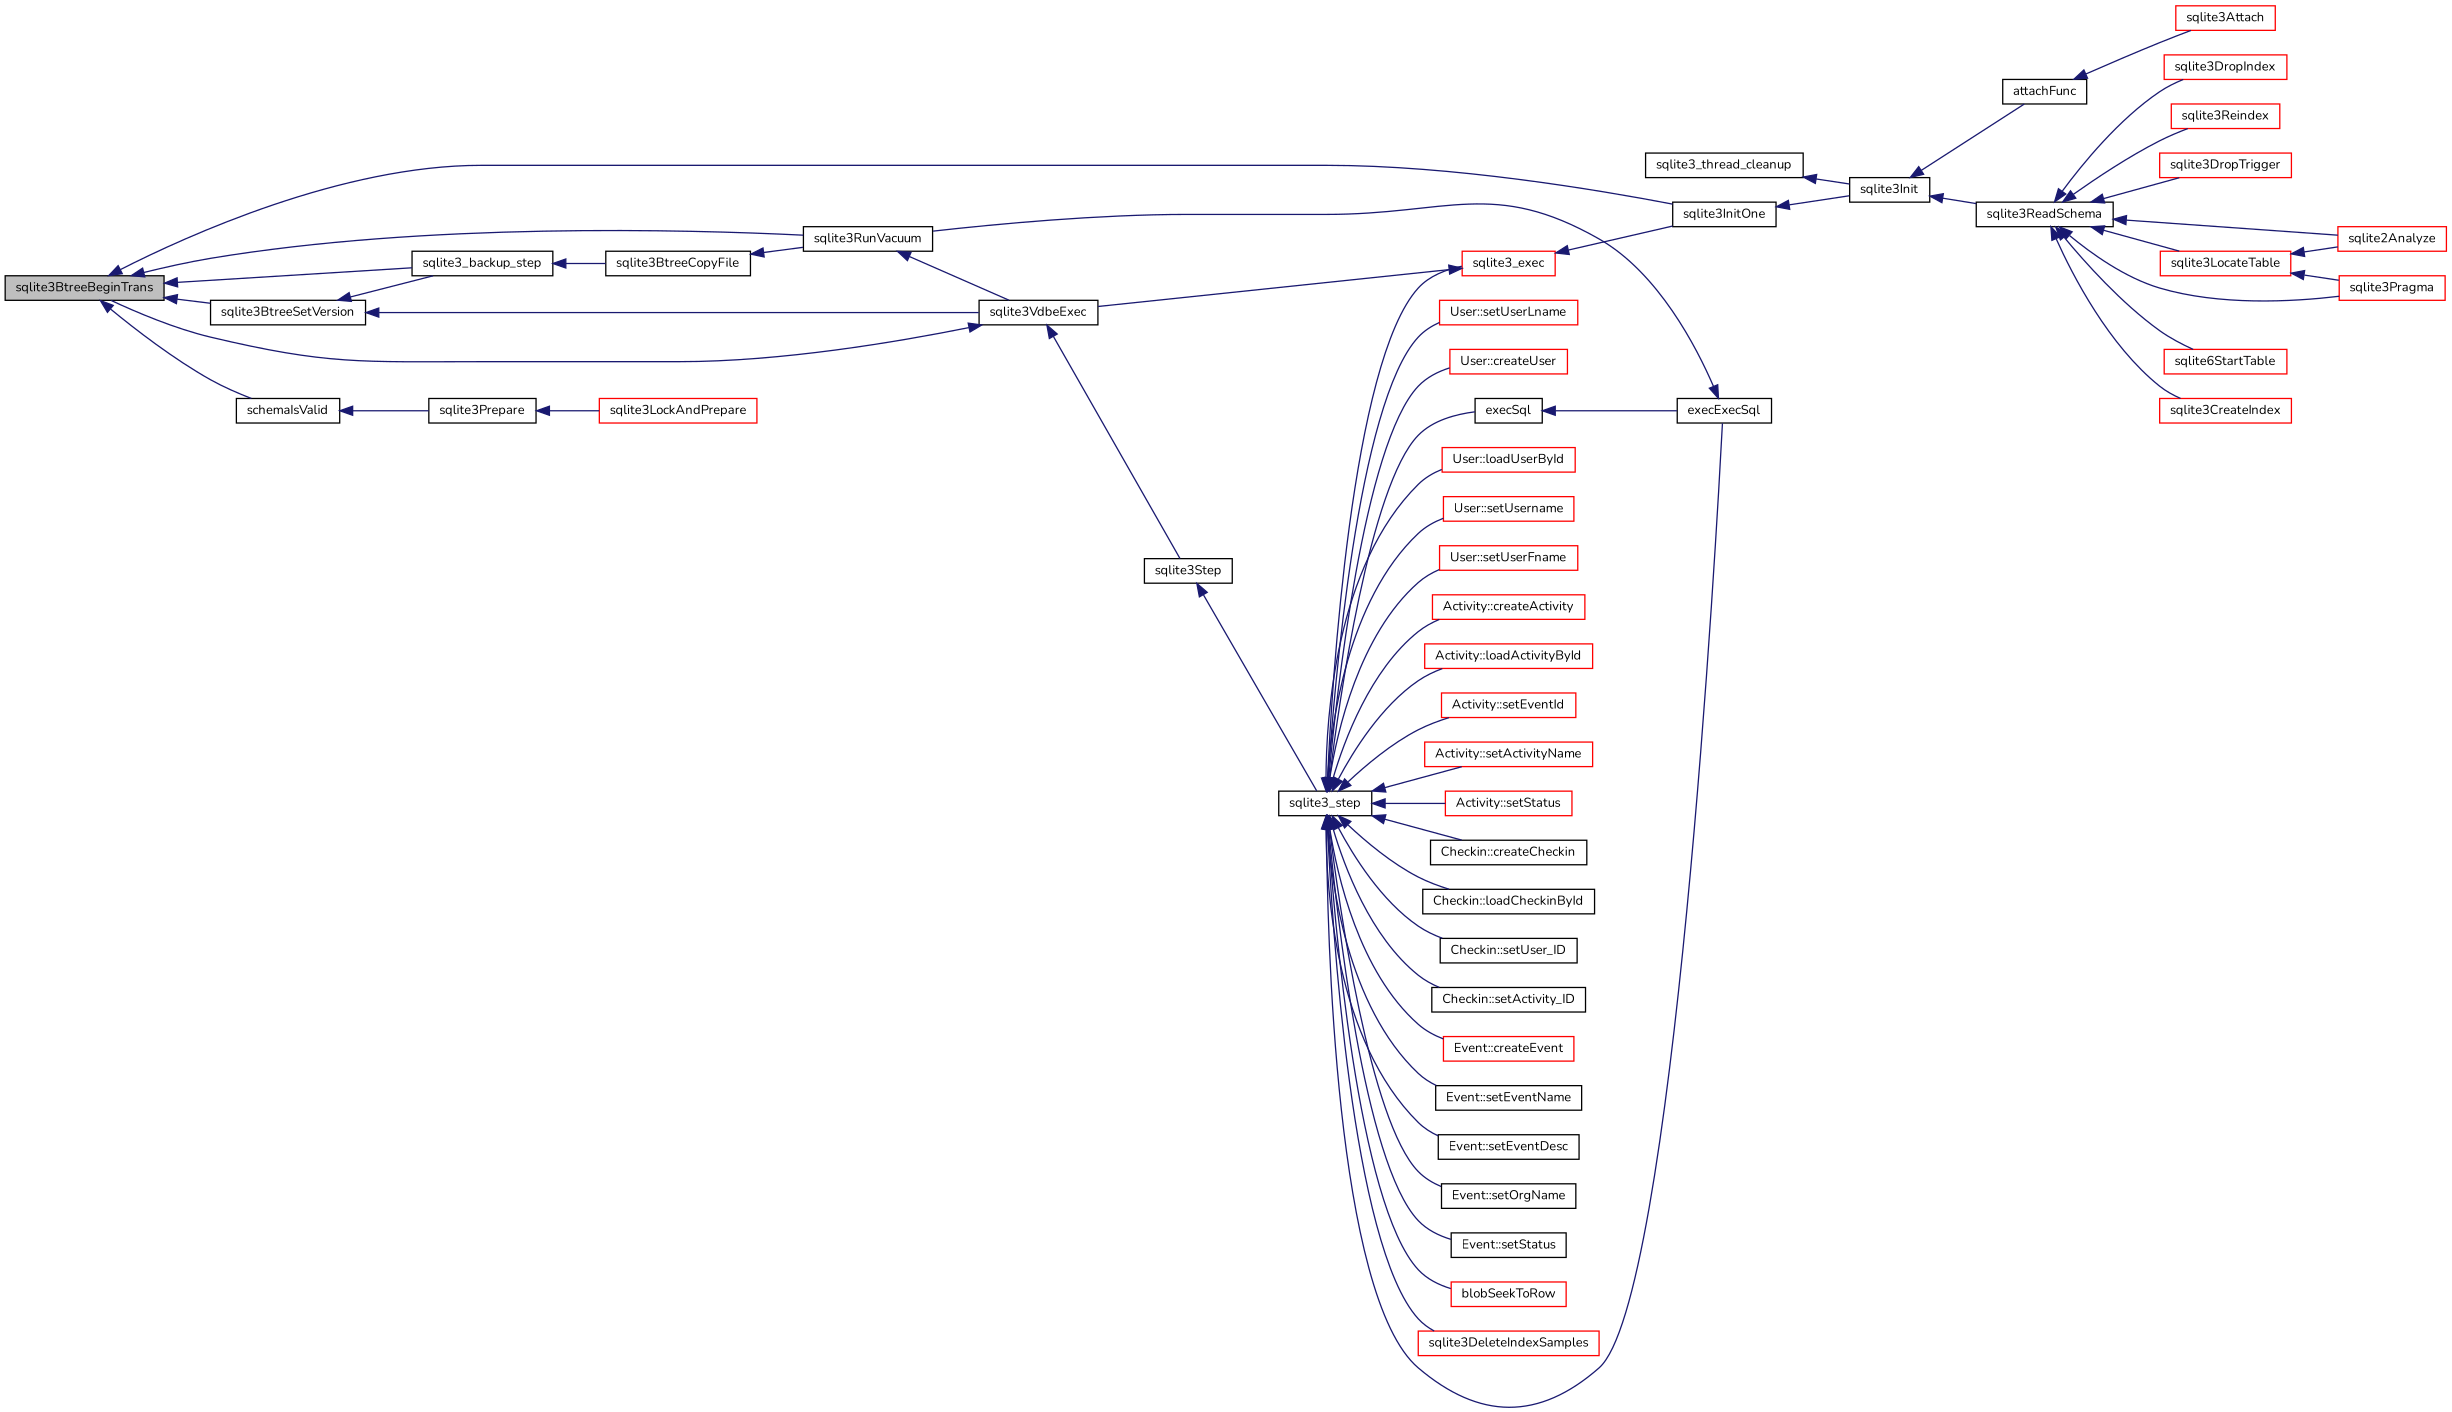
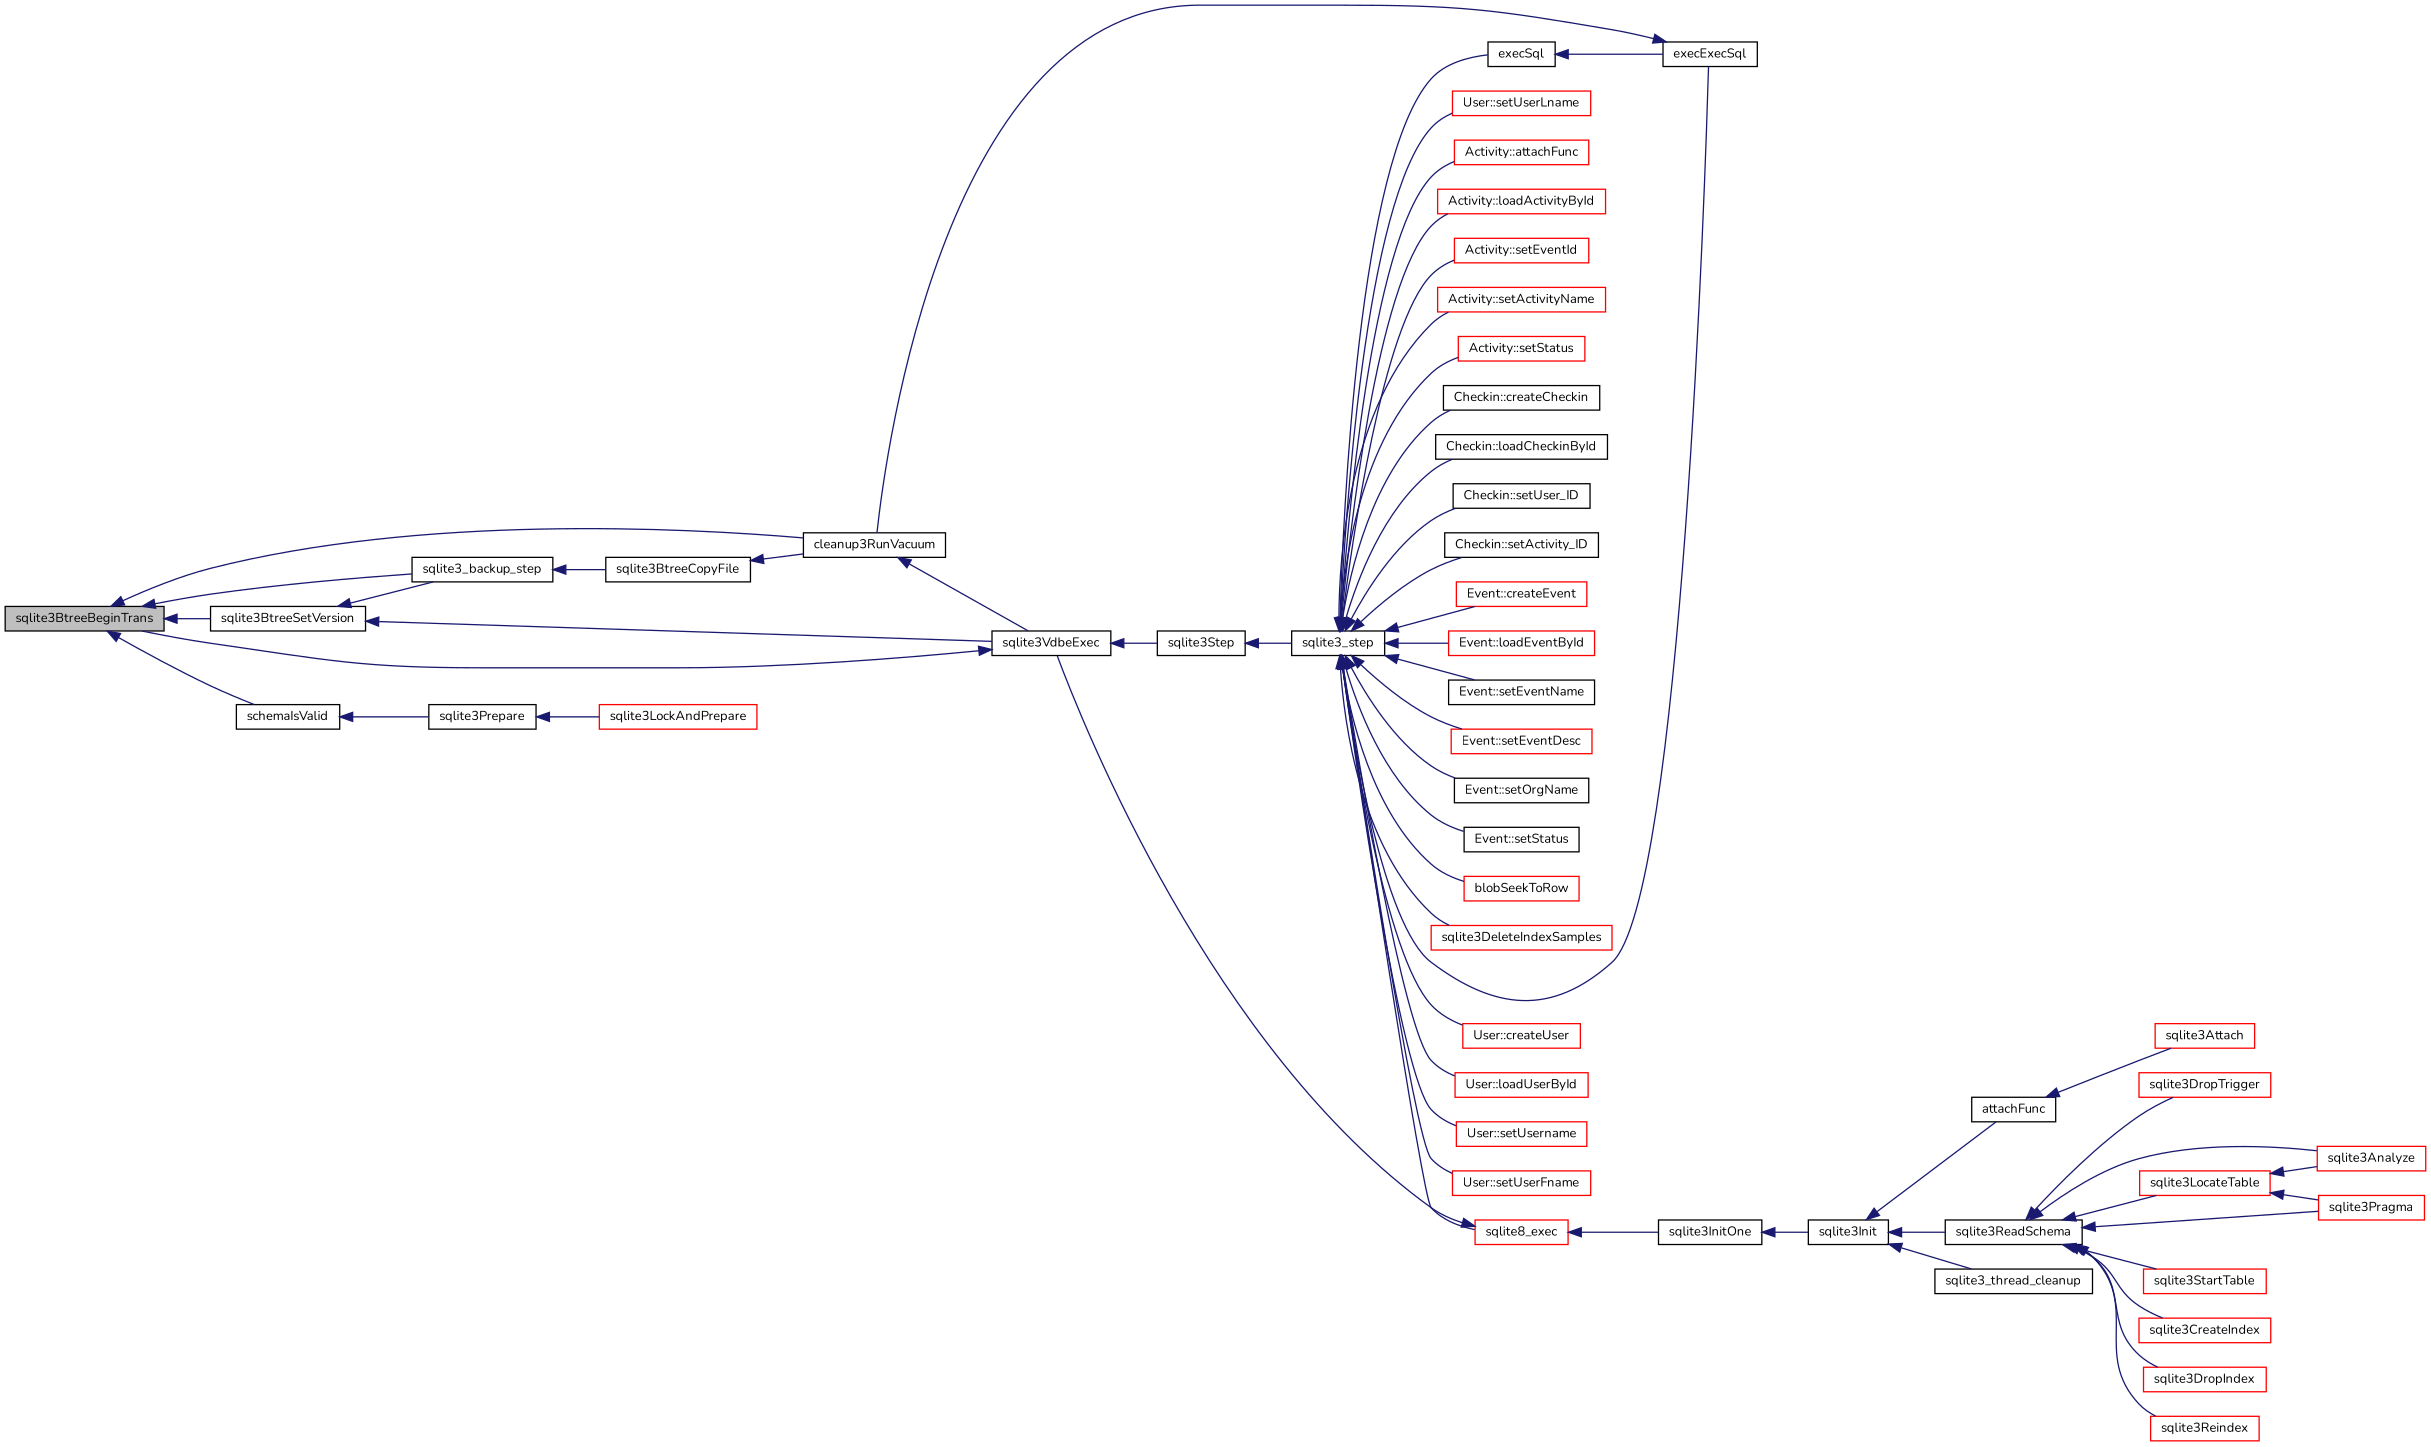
(889, 165) -> none
(1833, 181) -> (1936, 1258)
(868, 239) -> (874, 545)
(2392, 239) -> (2372, 1159)
(1509, 263) -> (1522, 1232)
(2226, 362) -> (2205, 1281)
(1509, 607) -> (1522, 152)
none -> (1522, 643)
(1509, 1147) -> (1522, 741)
